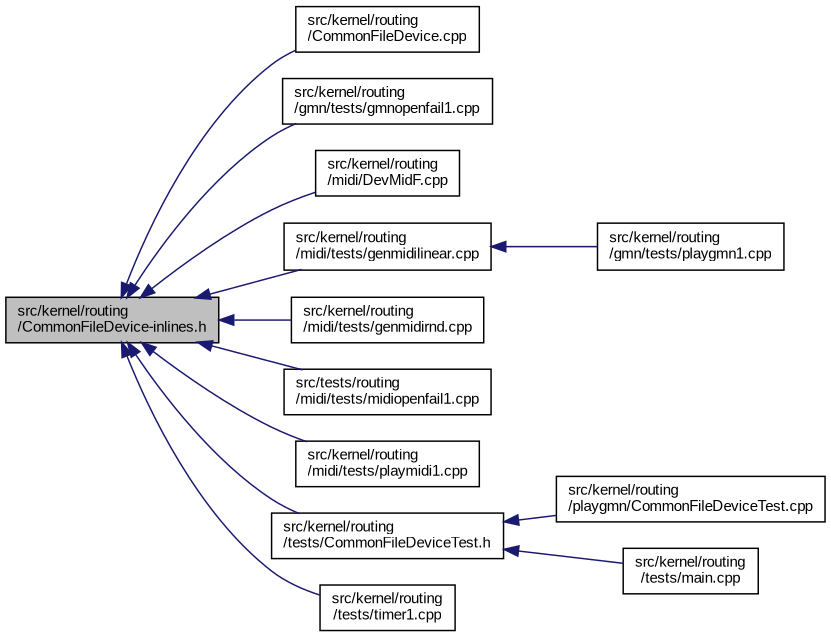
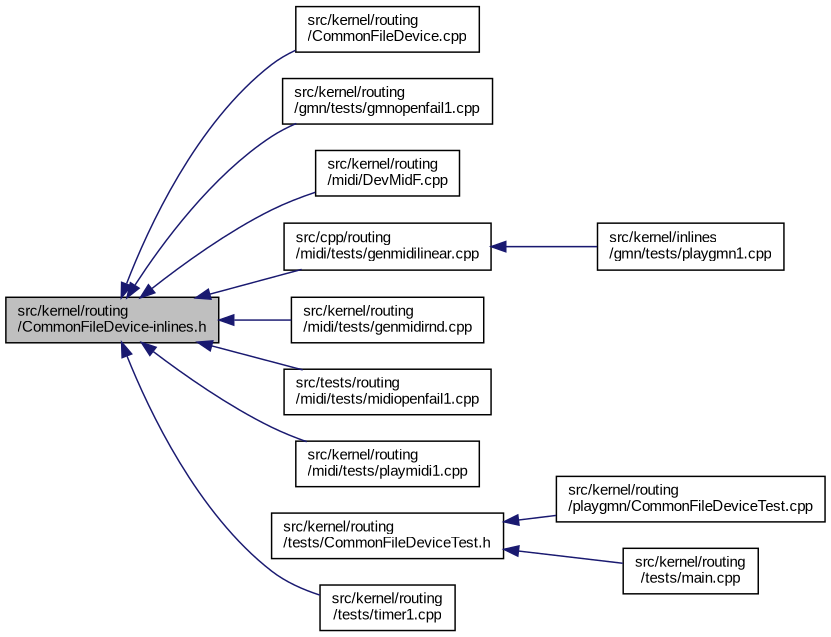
(388, 247) -> (388, 247)
(691, 247) -> (691, 247)
(208, 445) -> none
